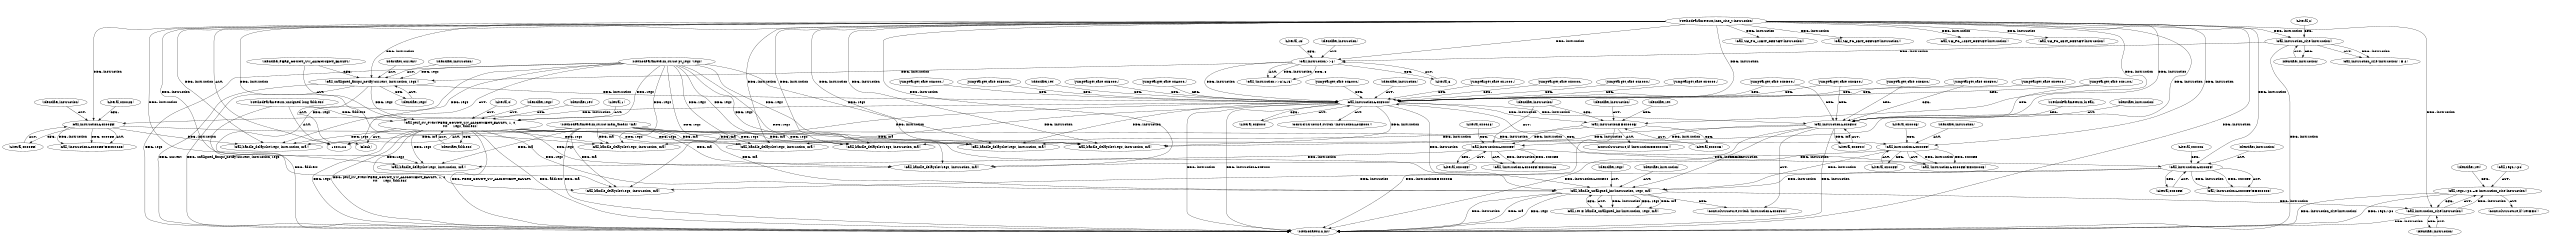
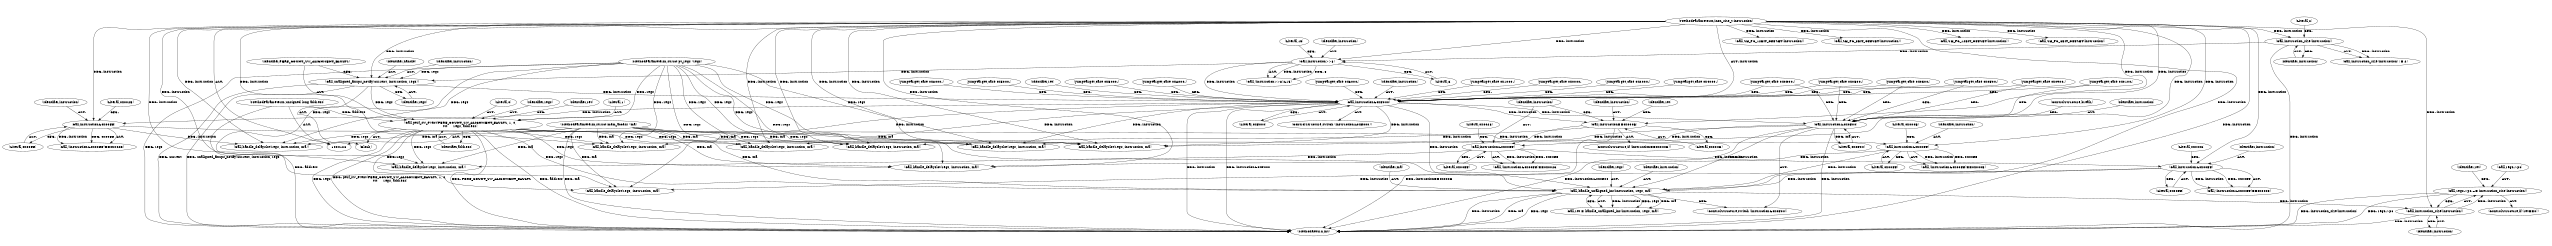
(401, 62) -> (401, 62)
(1745, 62) -> (1745, 62)
(481, 97) -> none
(2072, 102) -> (2072, 102)
none -> (1942, 105)
none -> (2198, 106)
(1656, 154) -> (1644, 97)
none -> (1391, 167)
